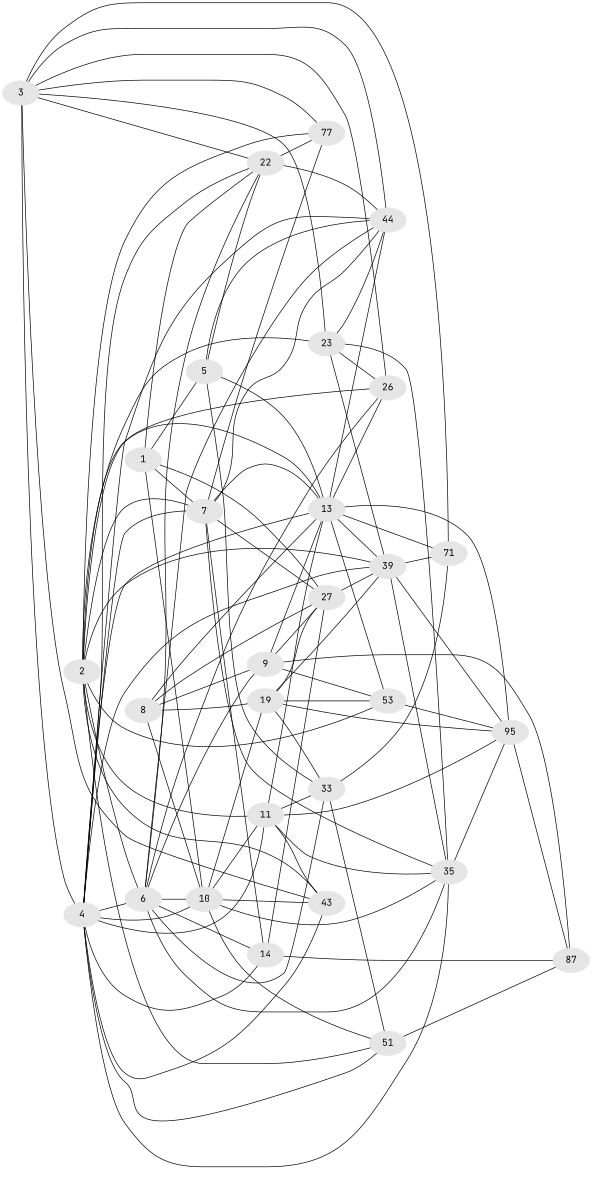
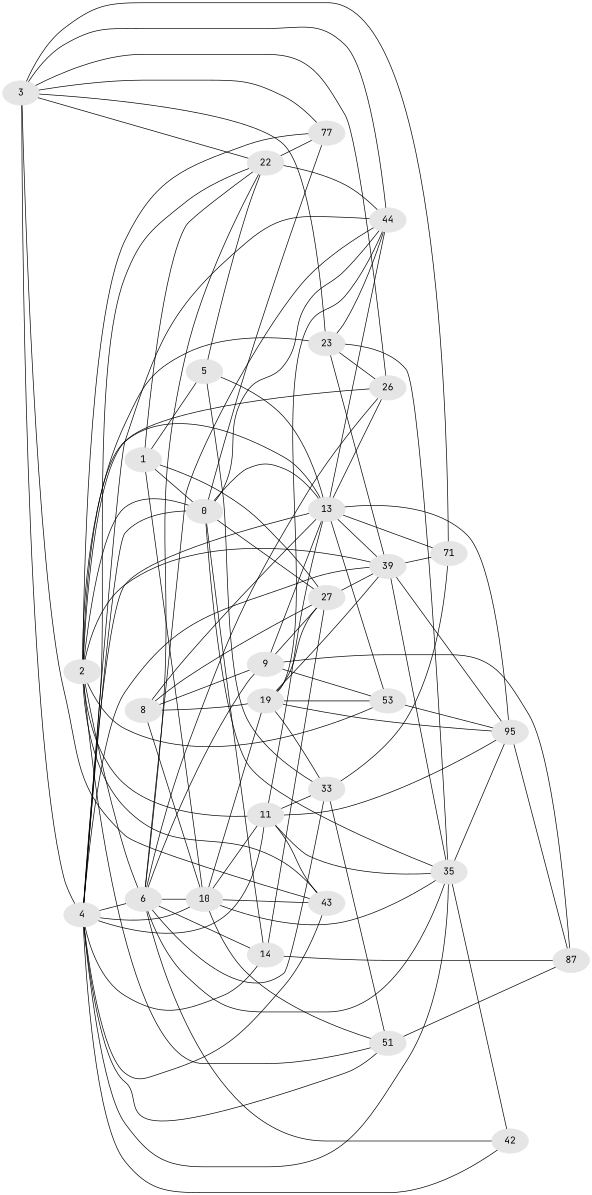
(257, 255) -> (293, 448)
(204, 511) -> (204, 511)
none -> (510, 1141)
